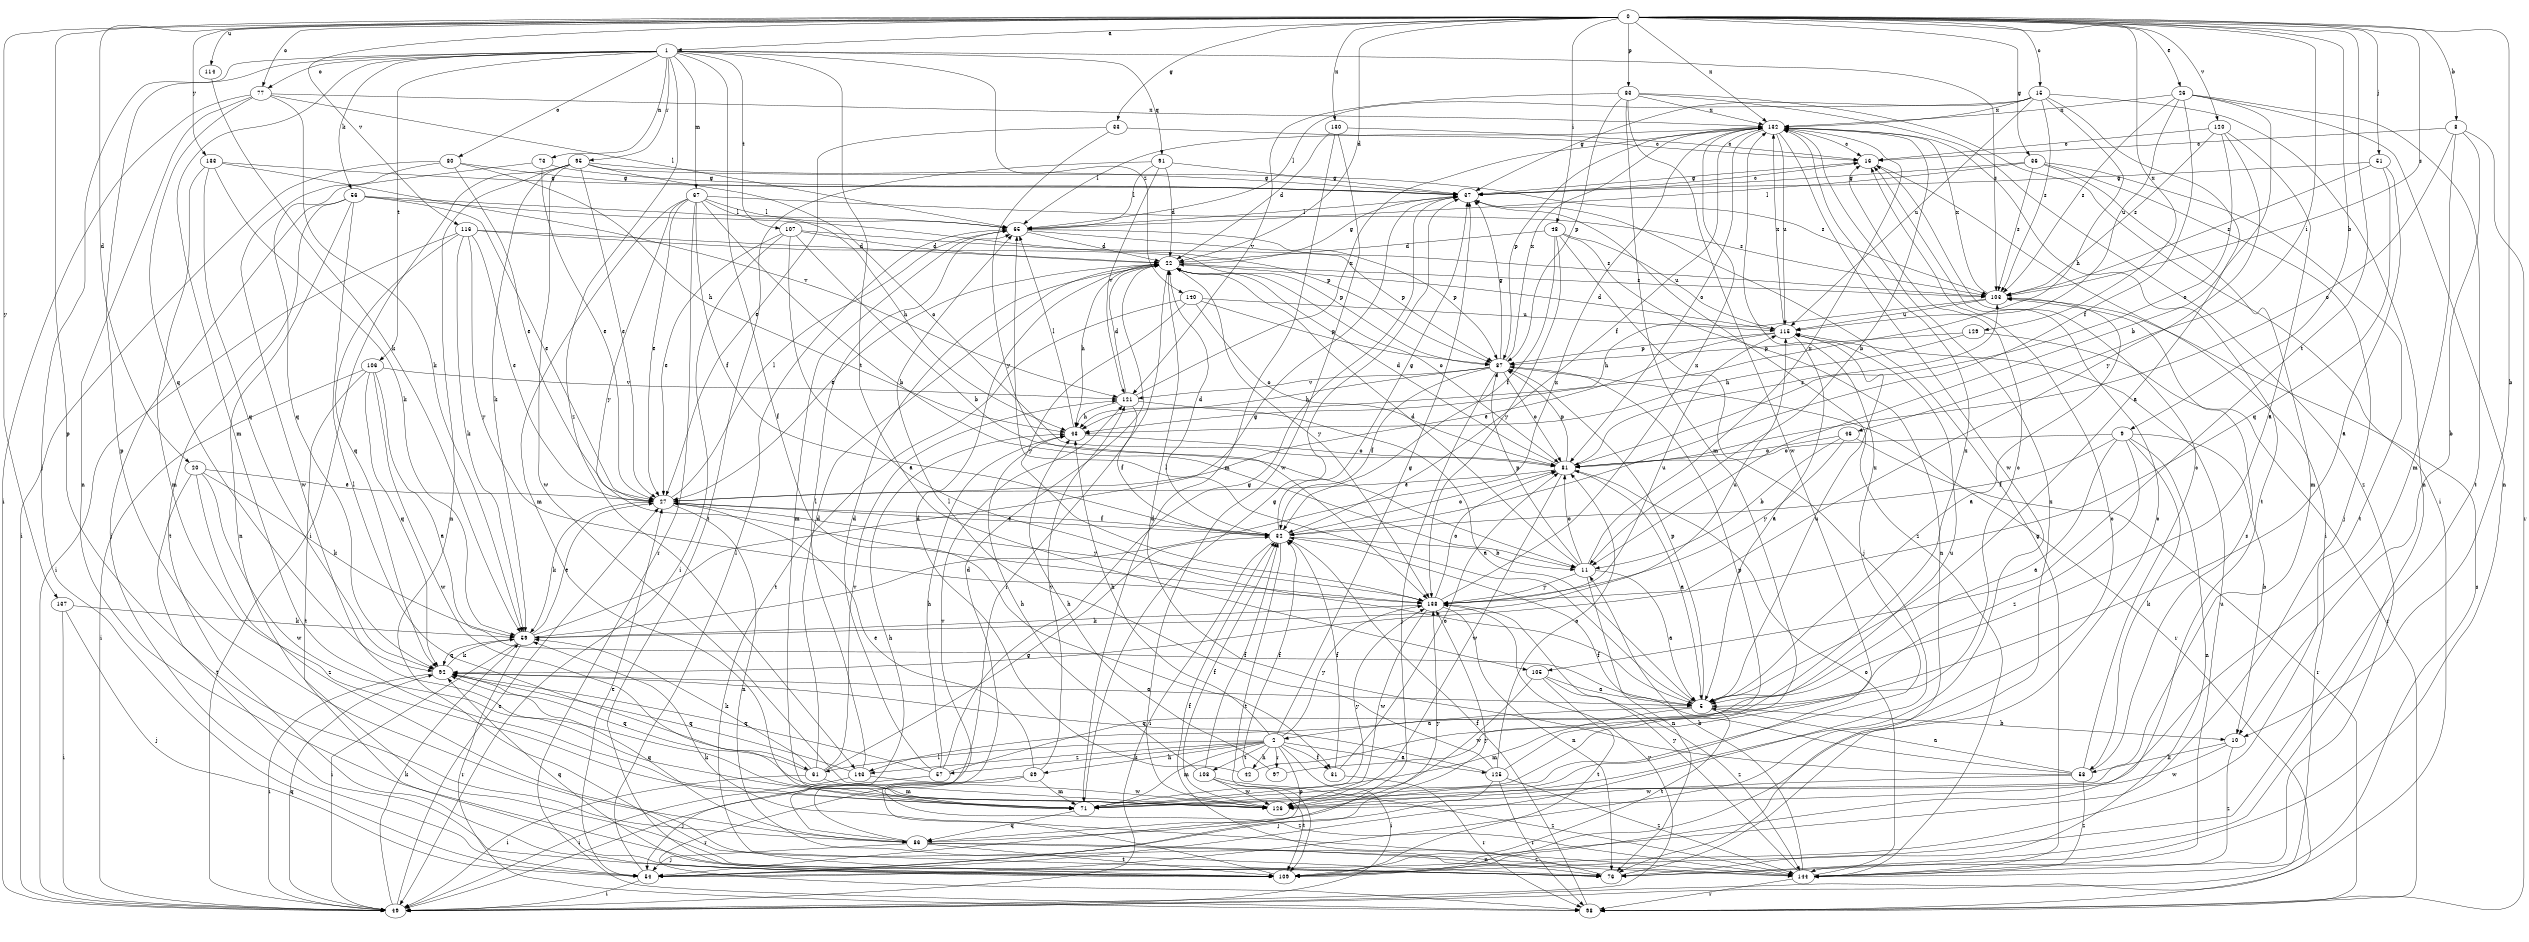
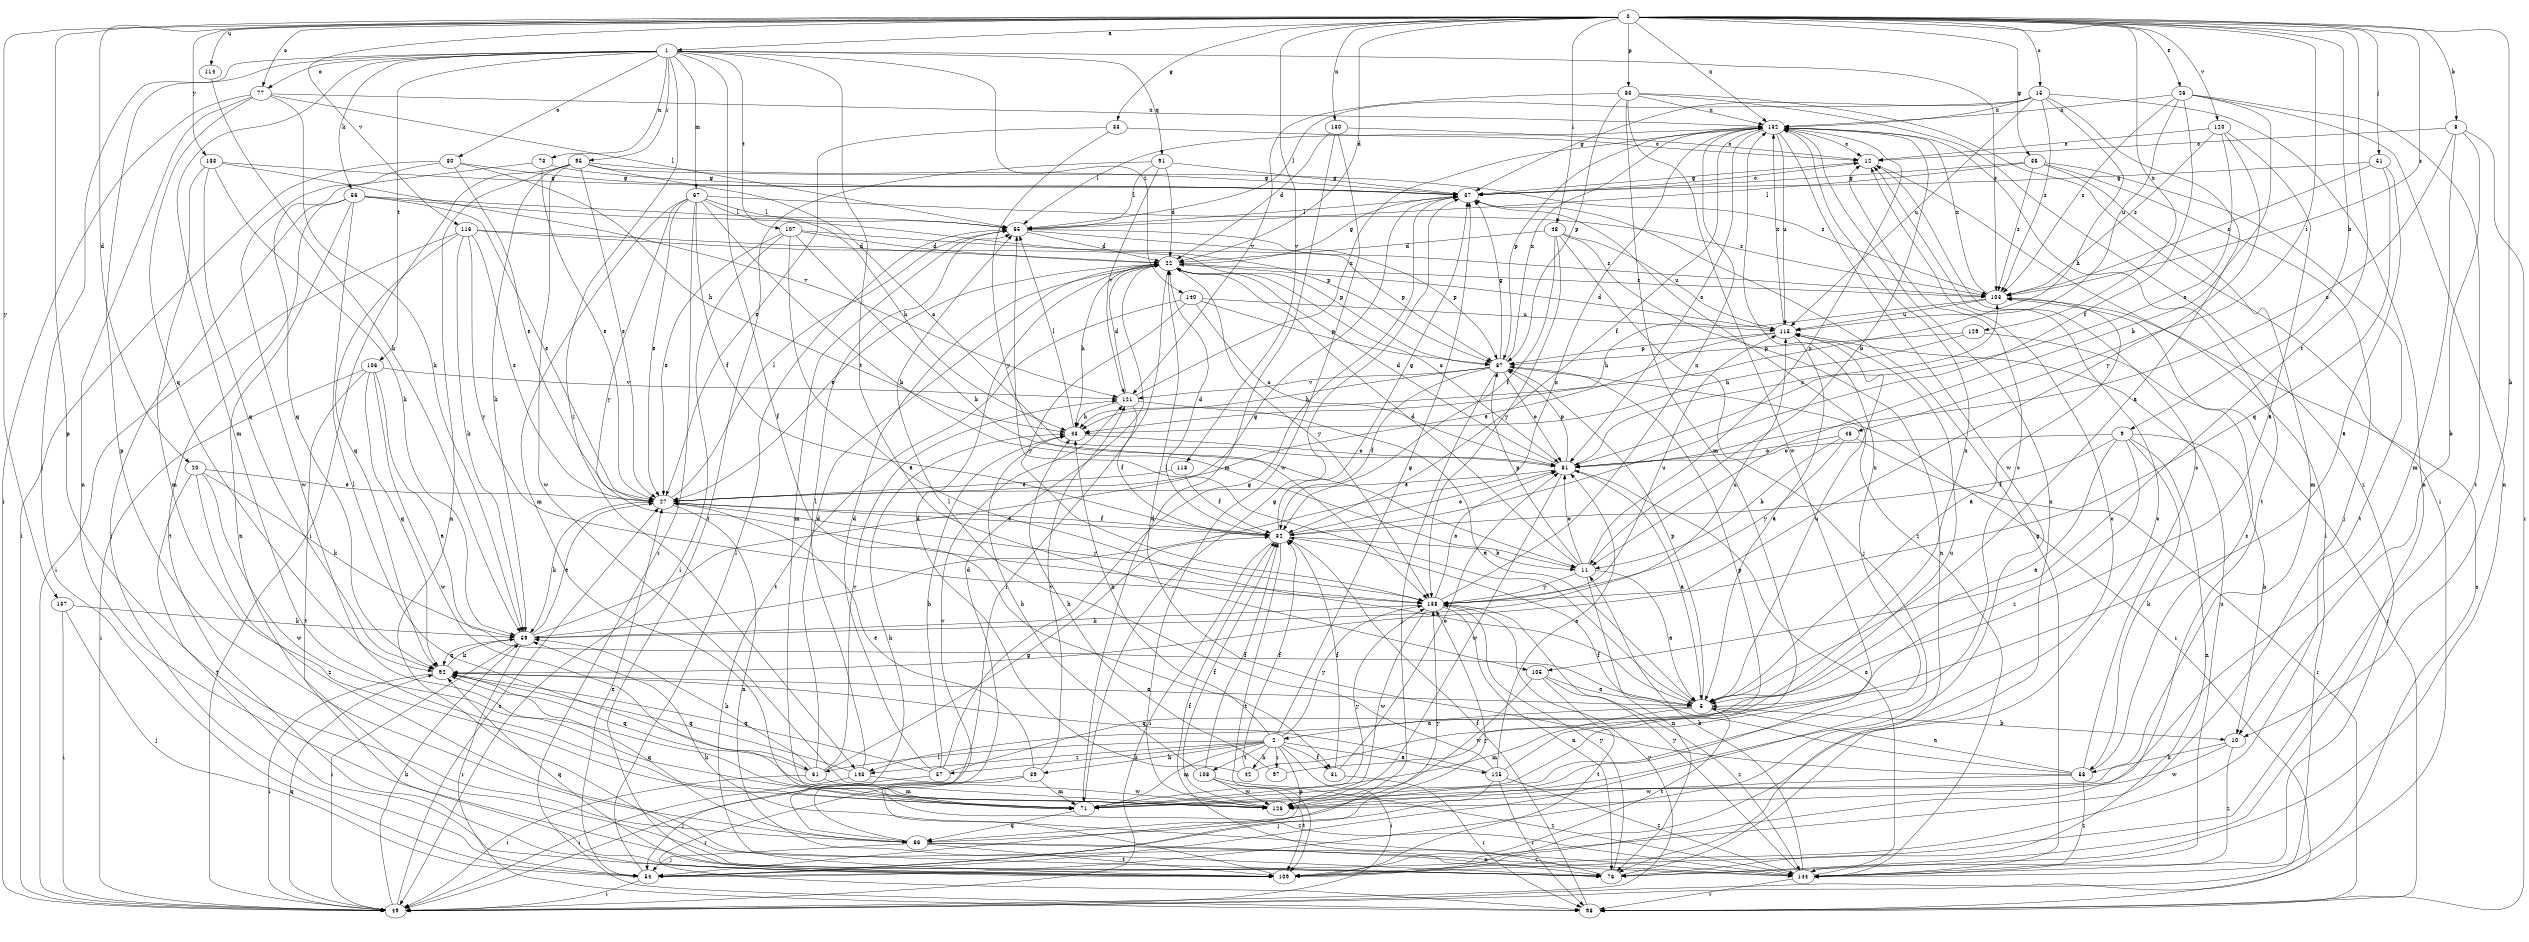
(1868, 161) -> (1868, 161)
none -> (1182, 468)
none -> (1584, 737)
